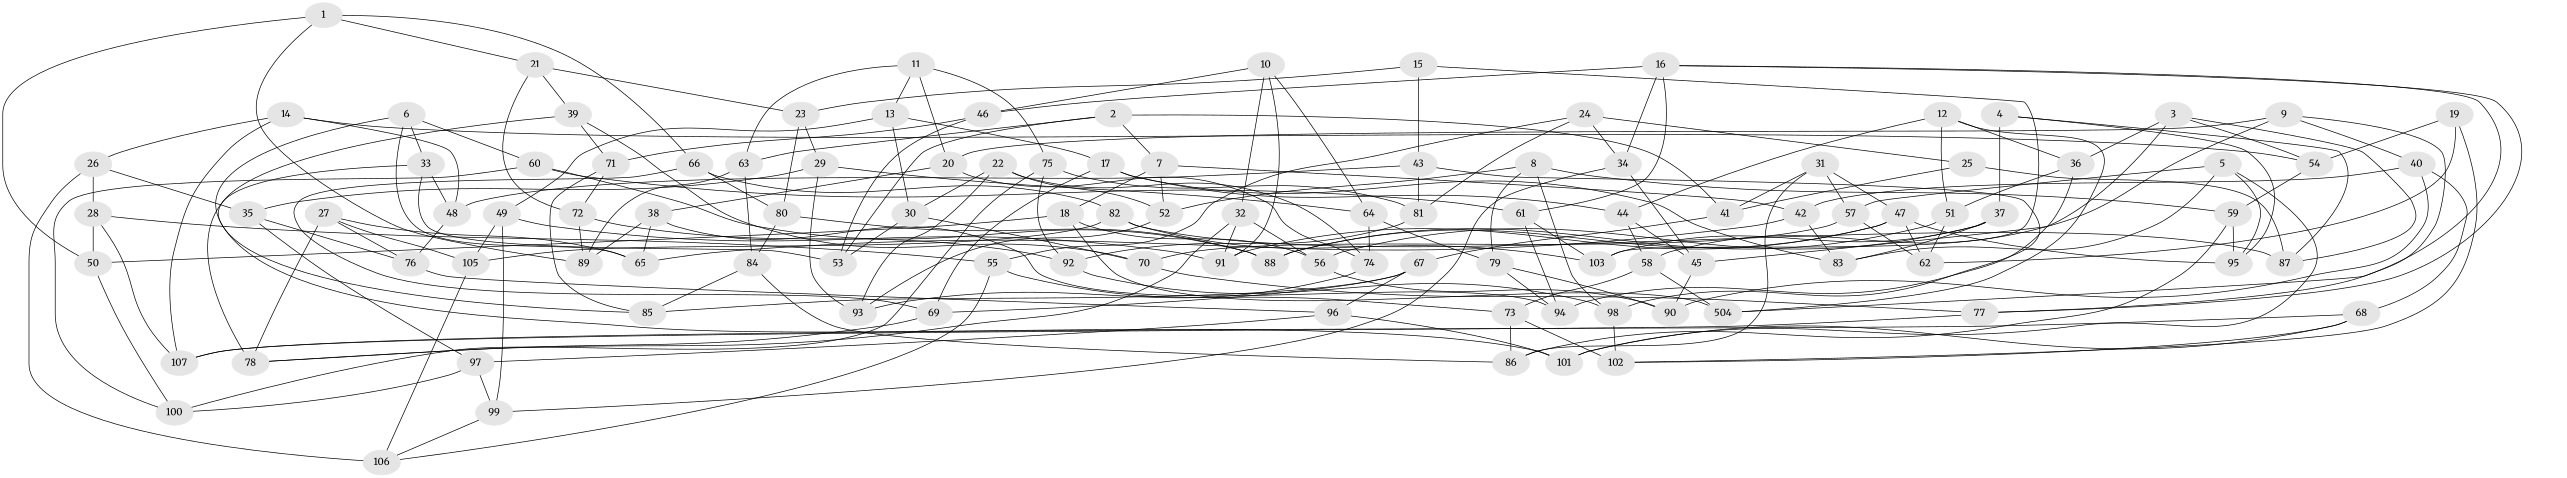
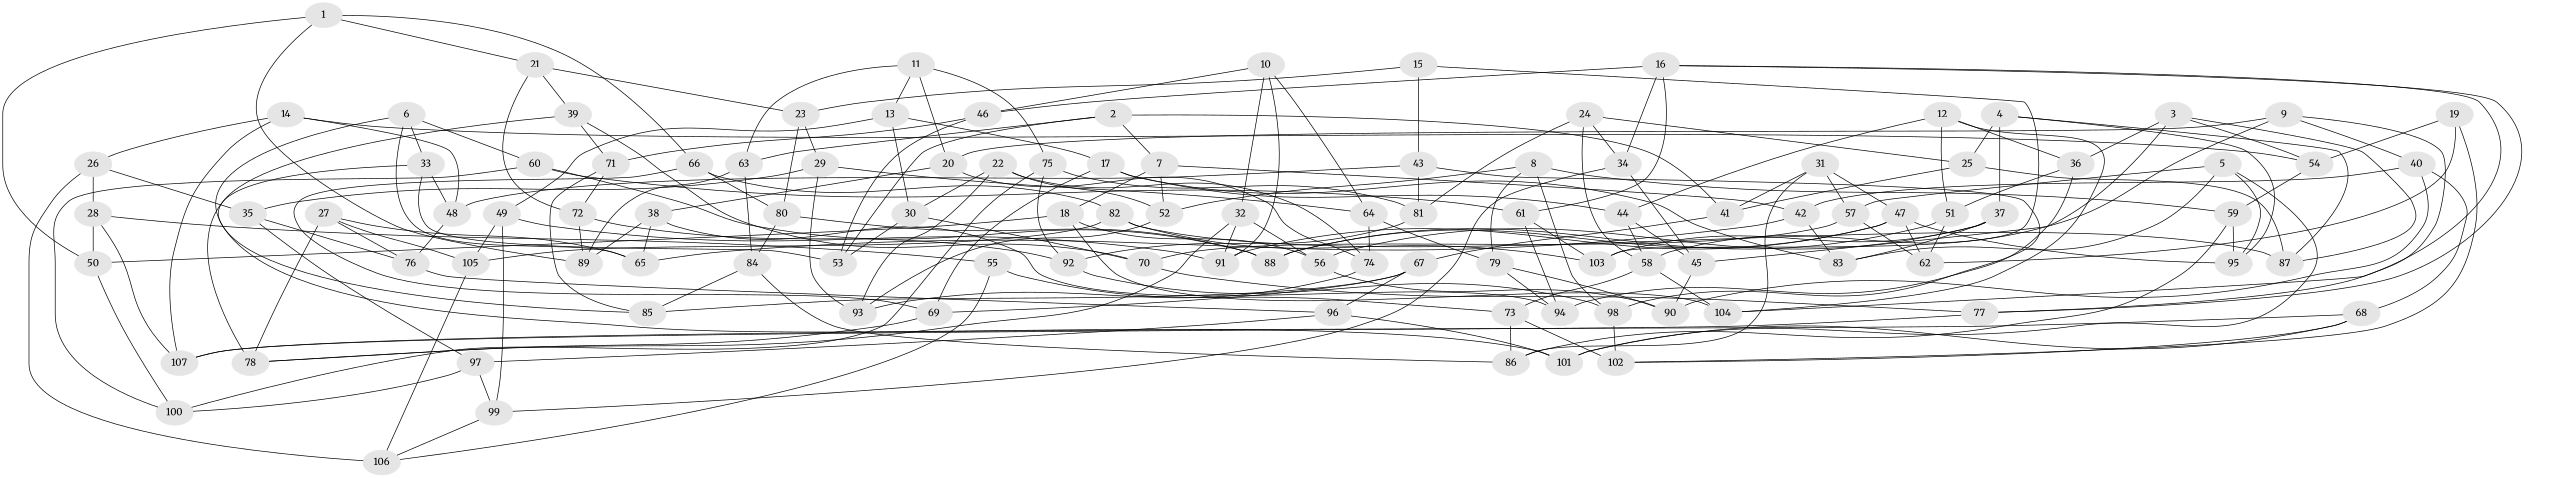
none -> (1981, 143)
(1267, 178) -> (1592, 215)
(1723, 313) -> (1723, 313)
